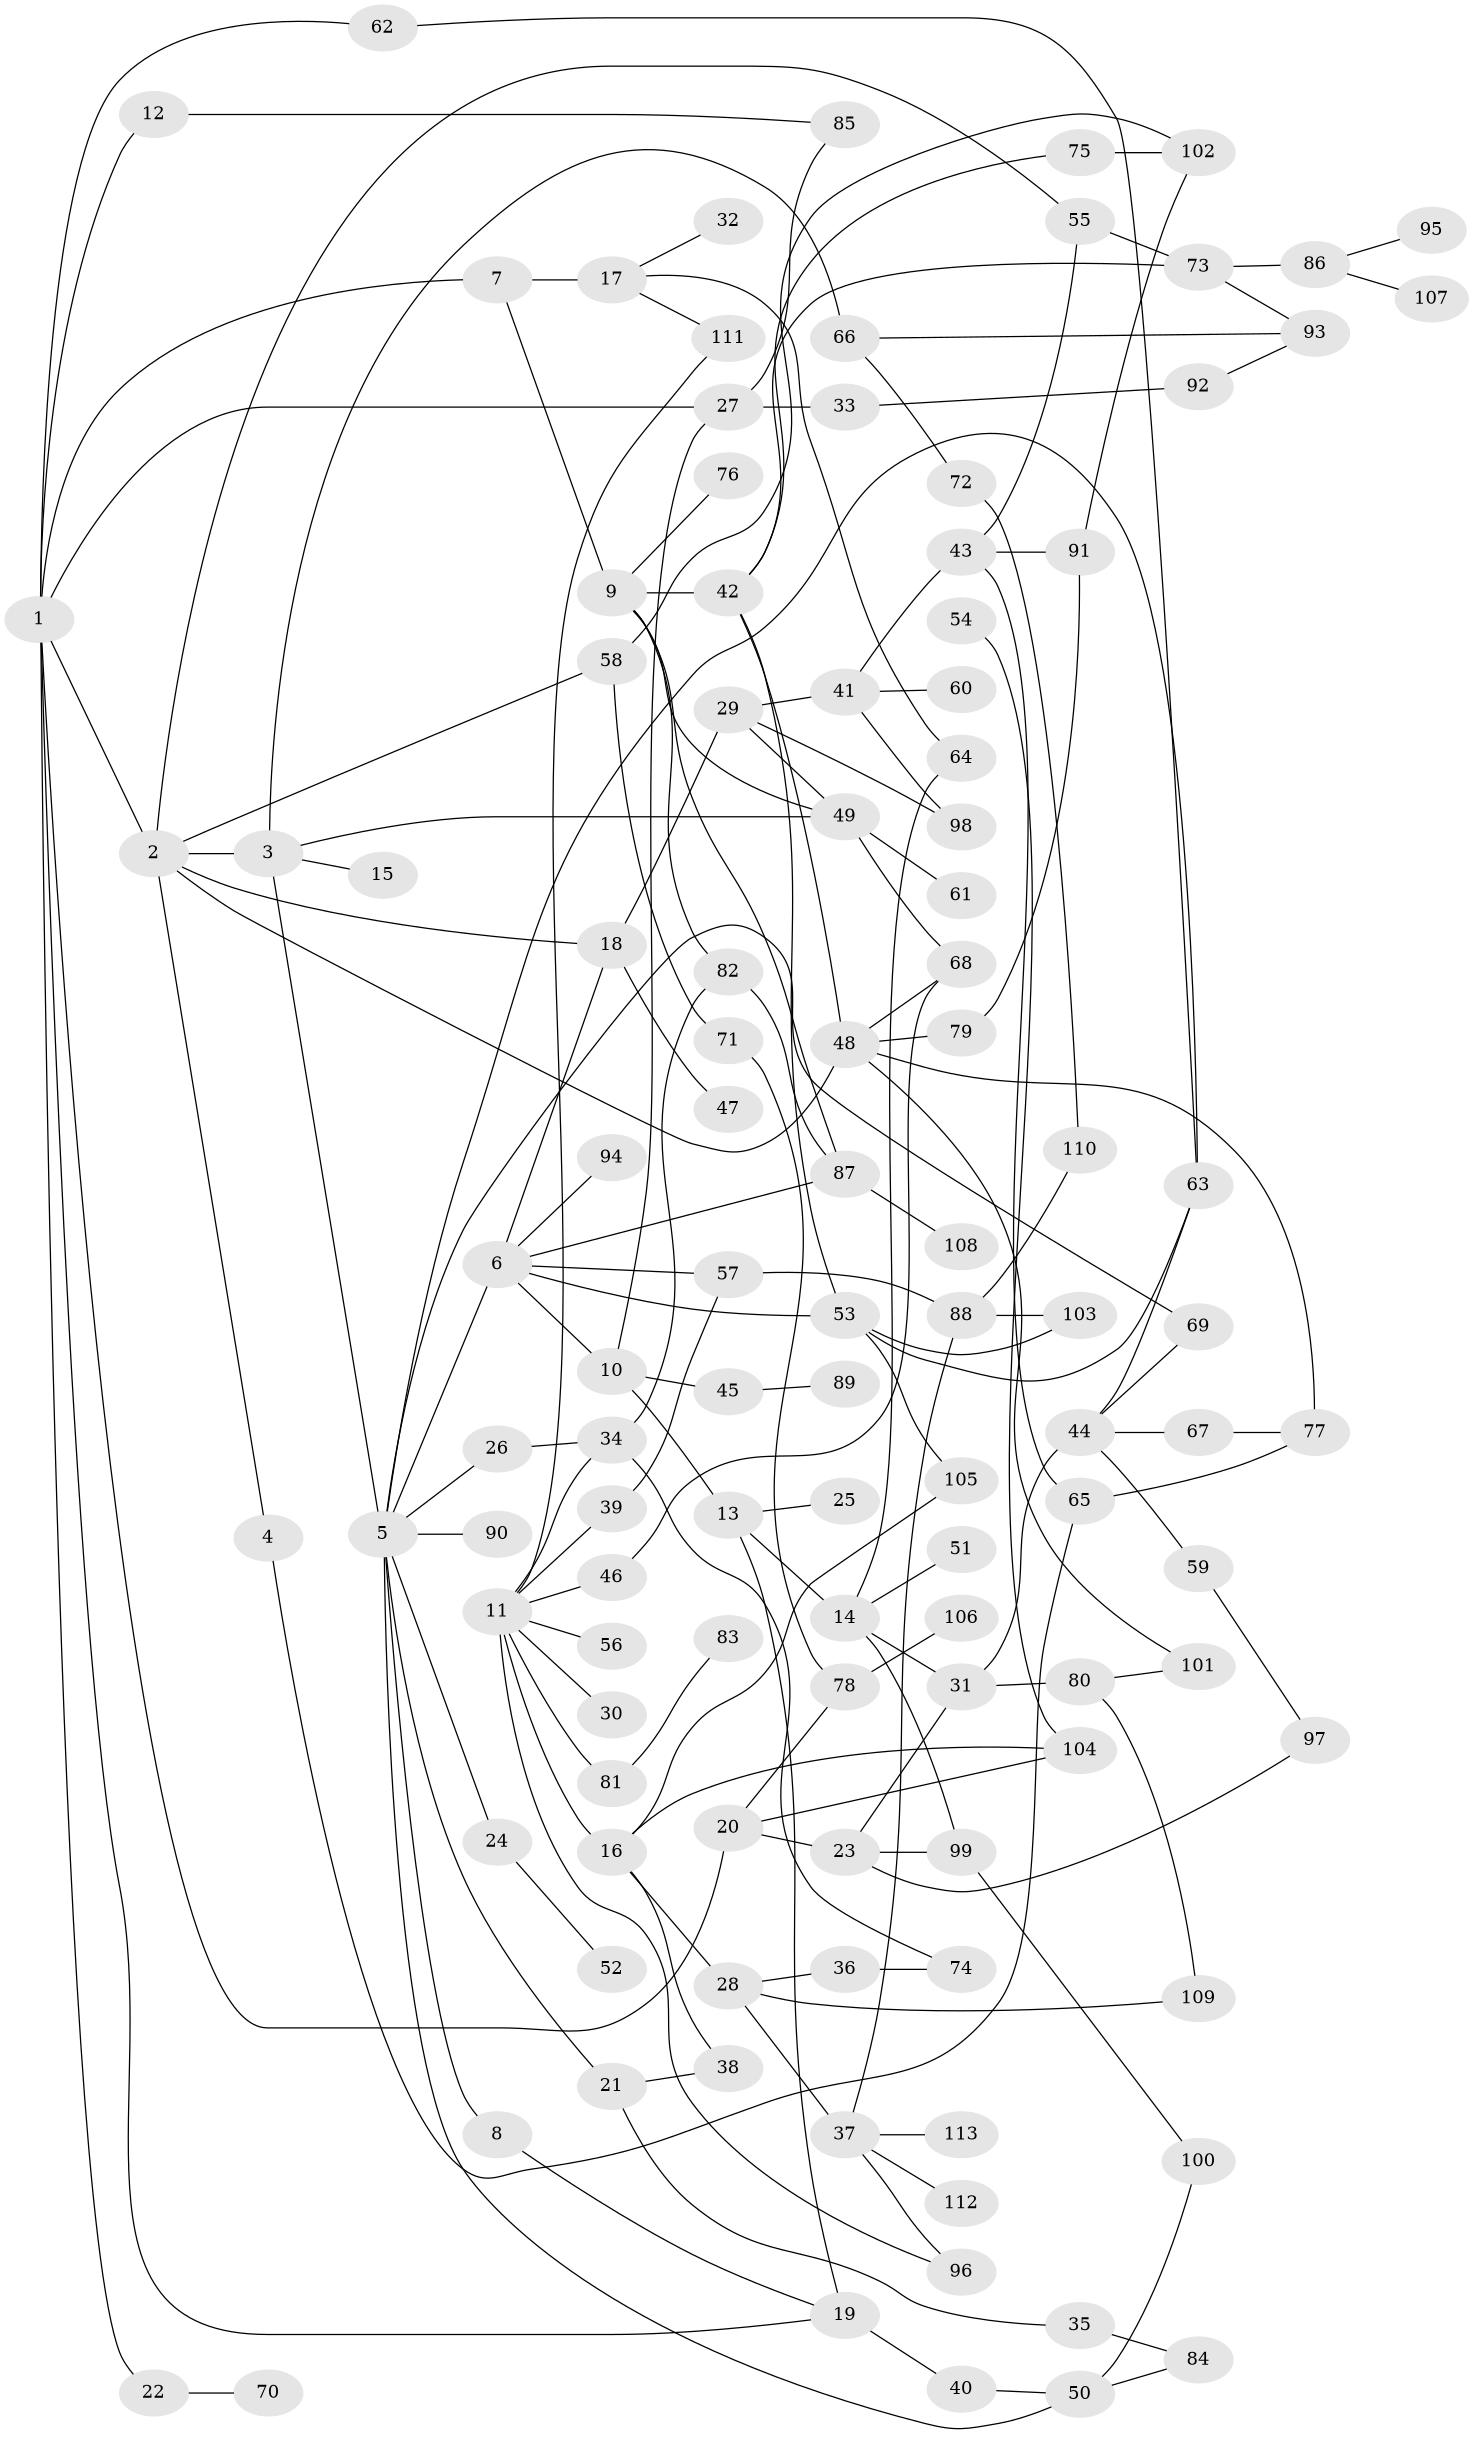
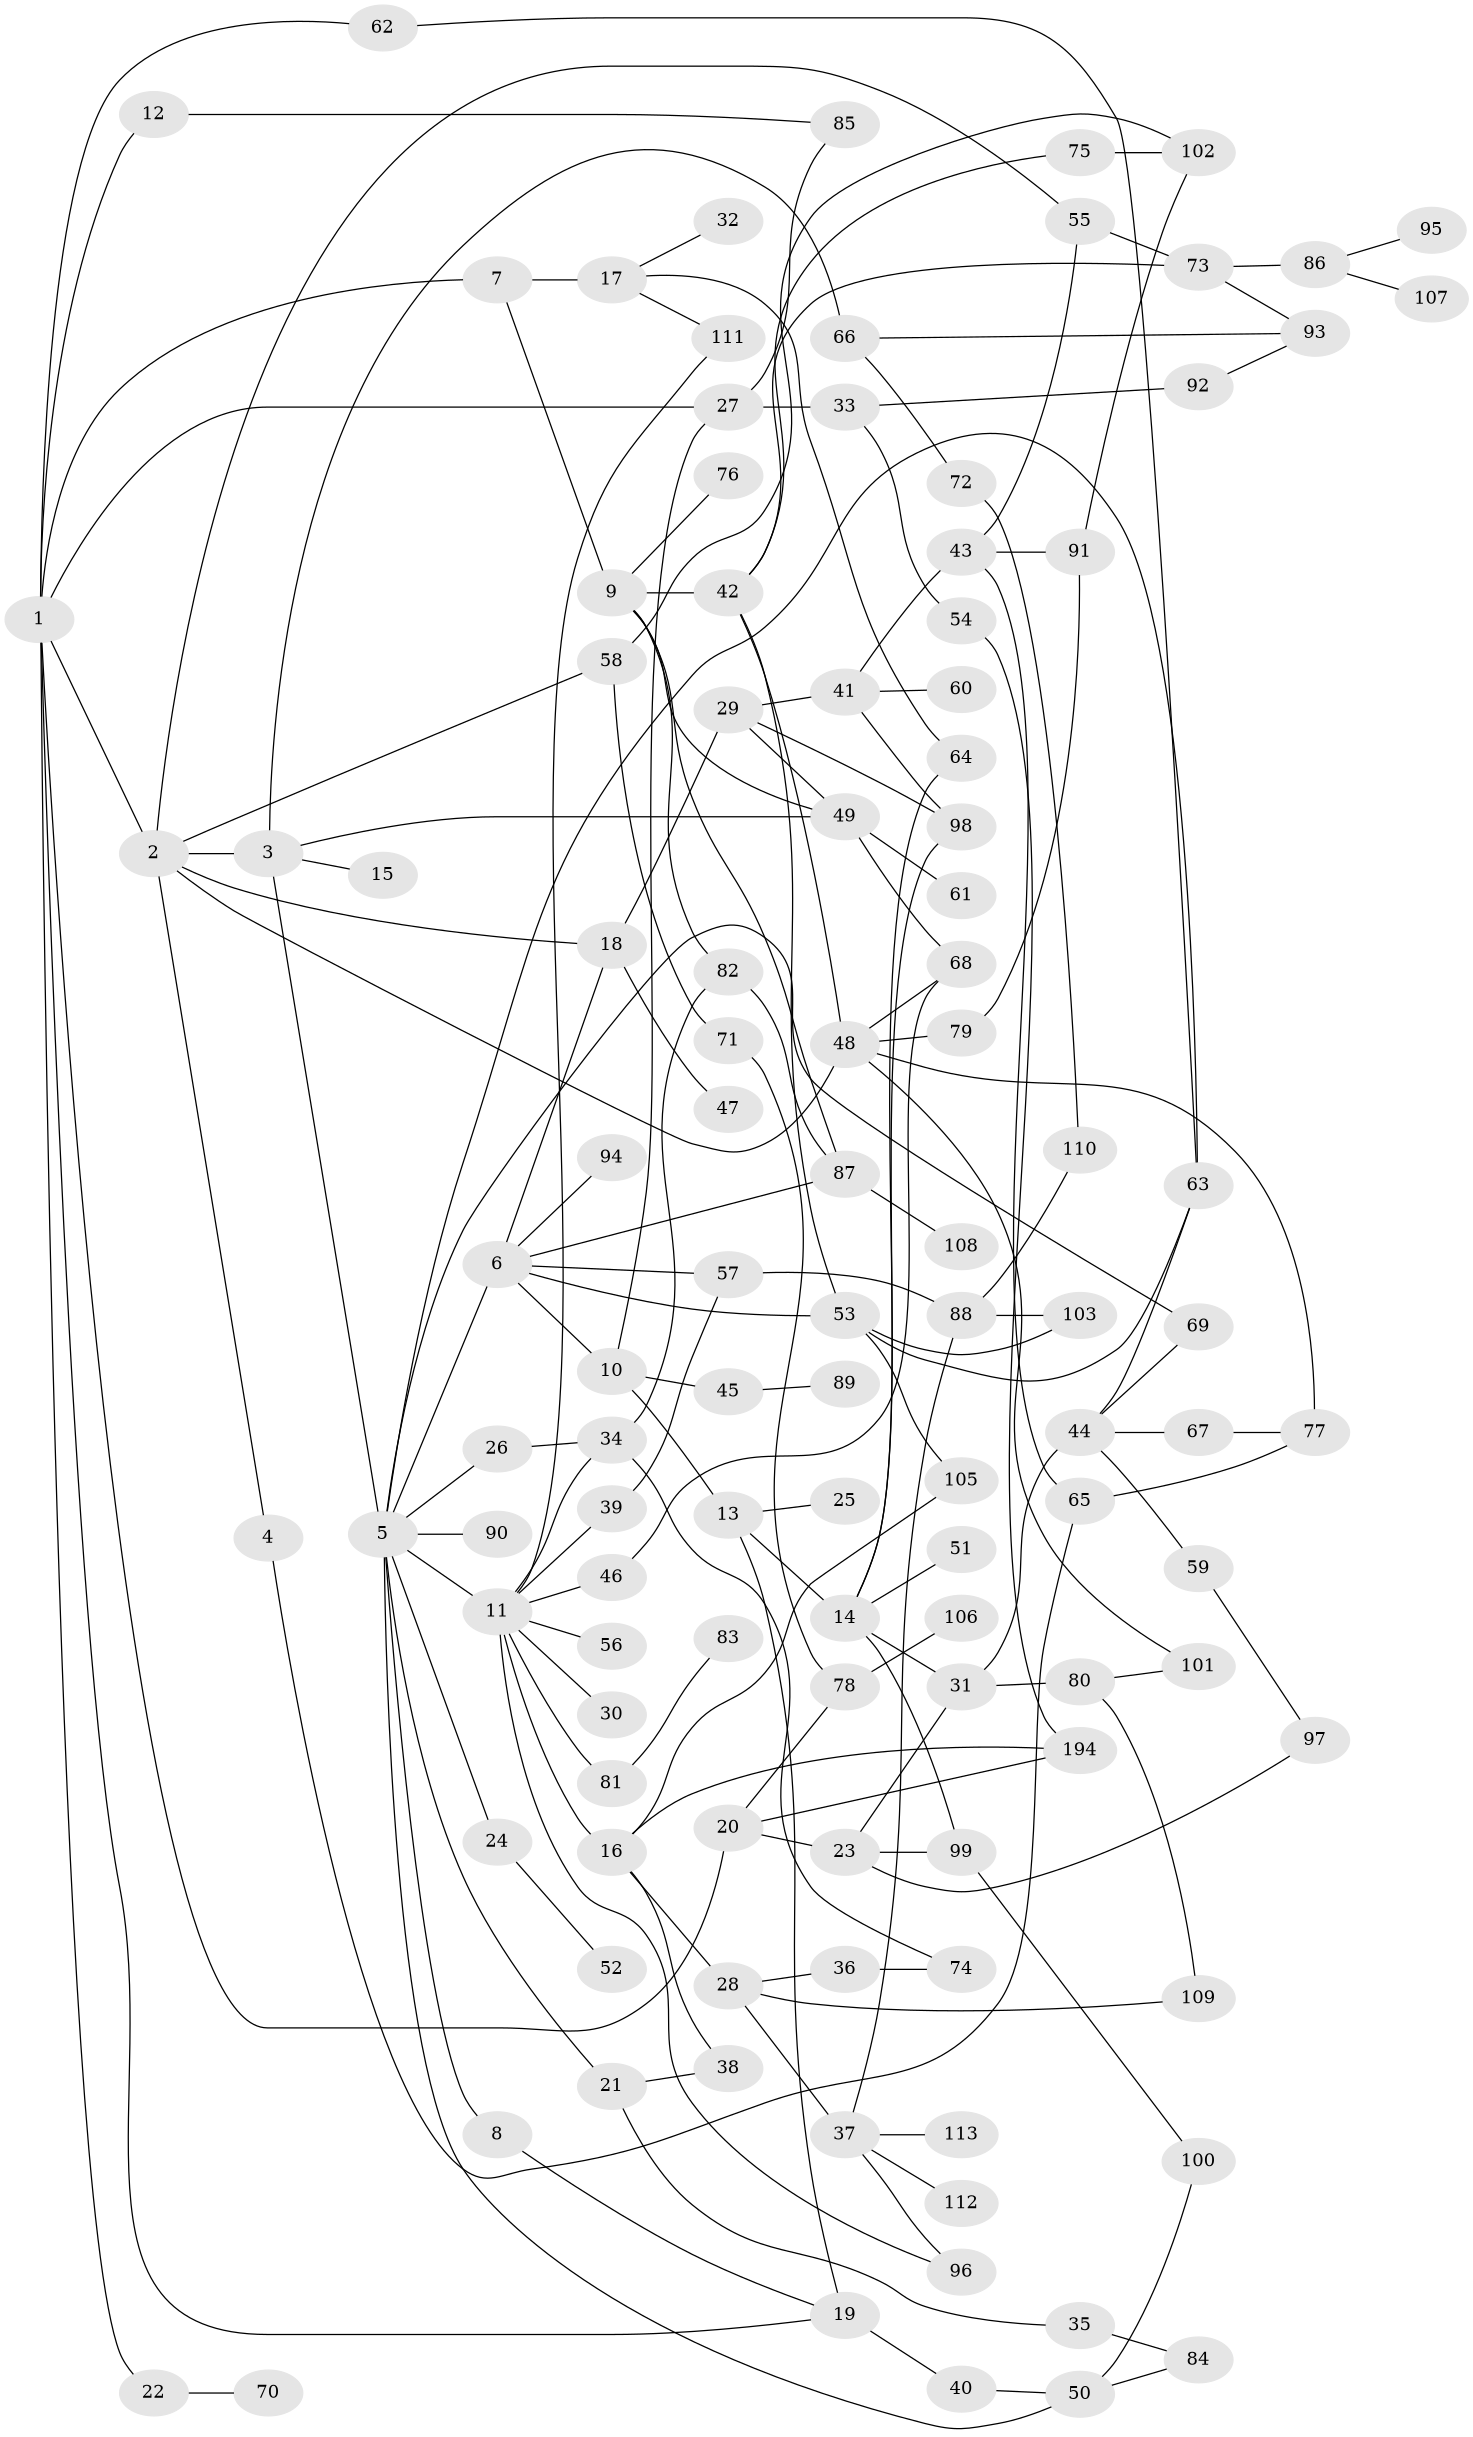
none -> (901, 515)
none -> (891, 1219)
none -> (440, 1573)
(1080, 1750) -> (1080, 1750)
